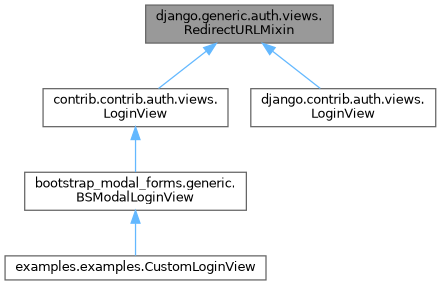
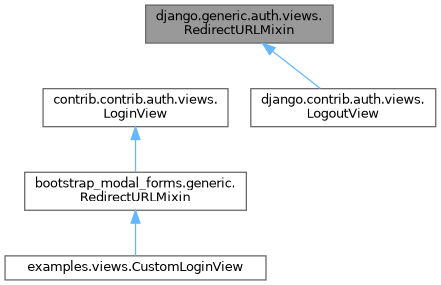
(182, 70) -> none
(343, 108) -> (343, 108)
(136, 191) -> (136, 191)
(136, 268) -> (136, 268)
